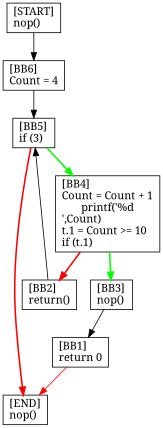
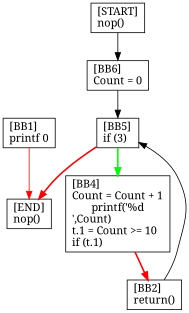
(34, 75) -> (118, 75)
(112, 295) -> none
(80, 352) -> (29, 133)
